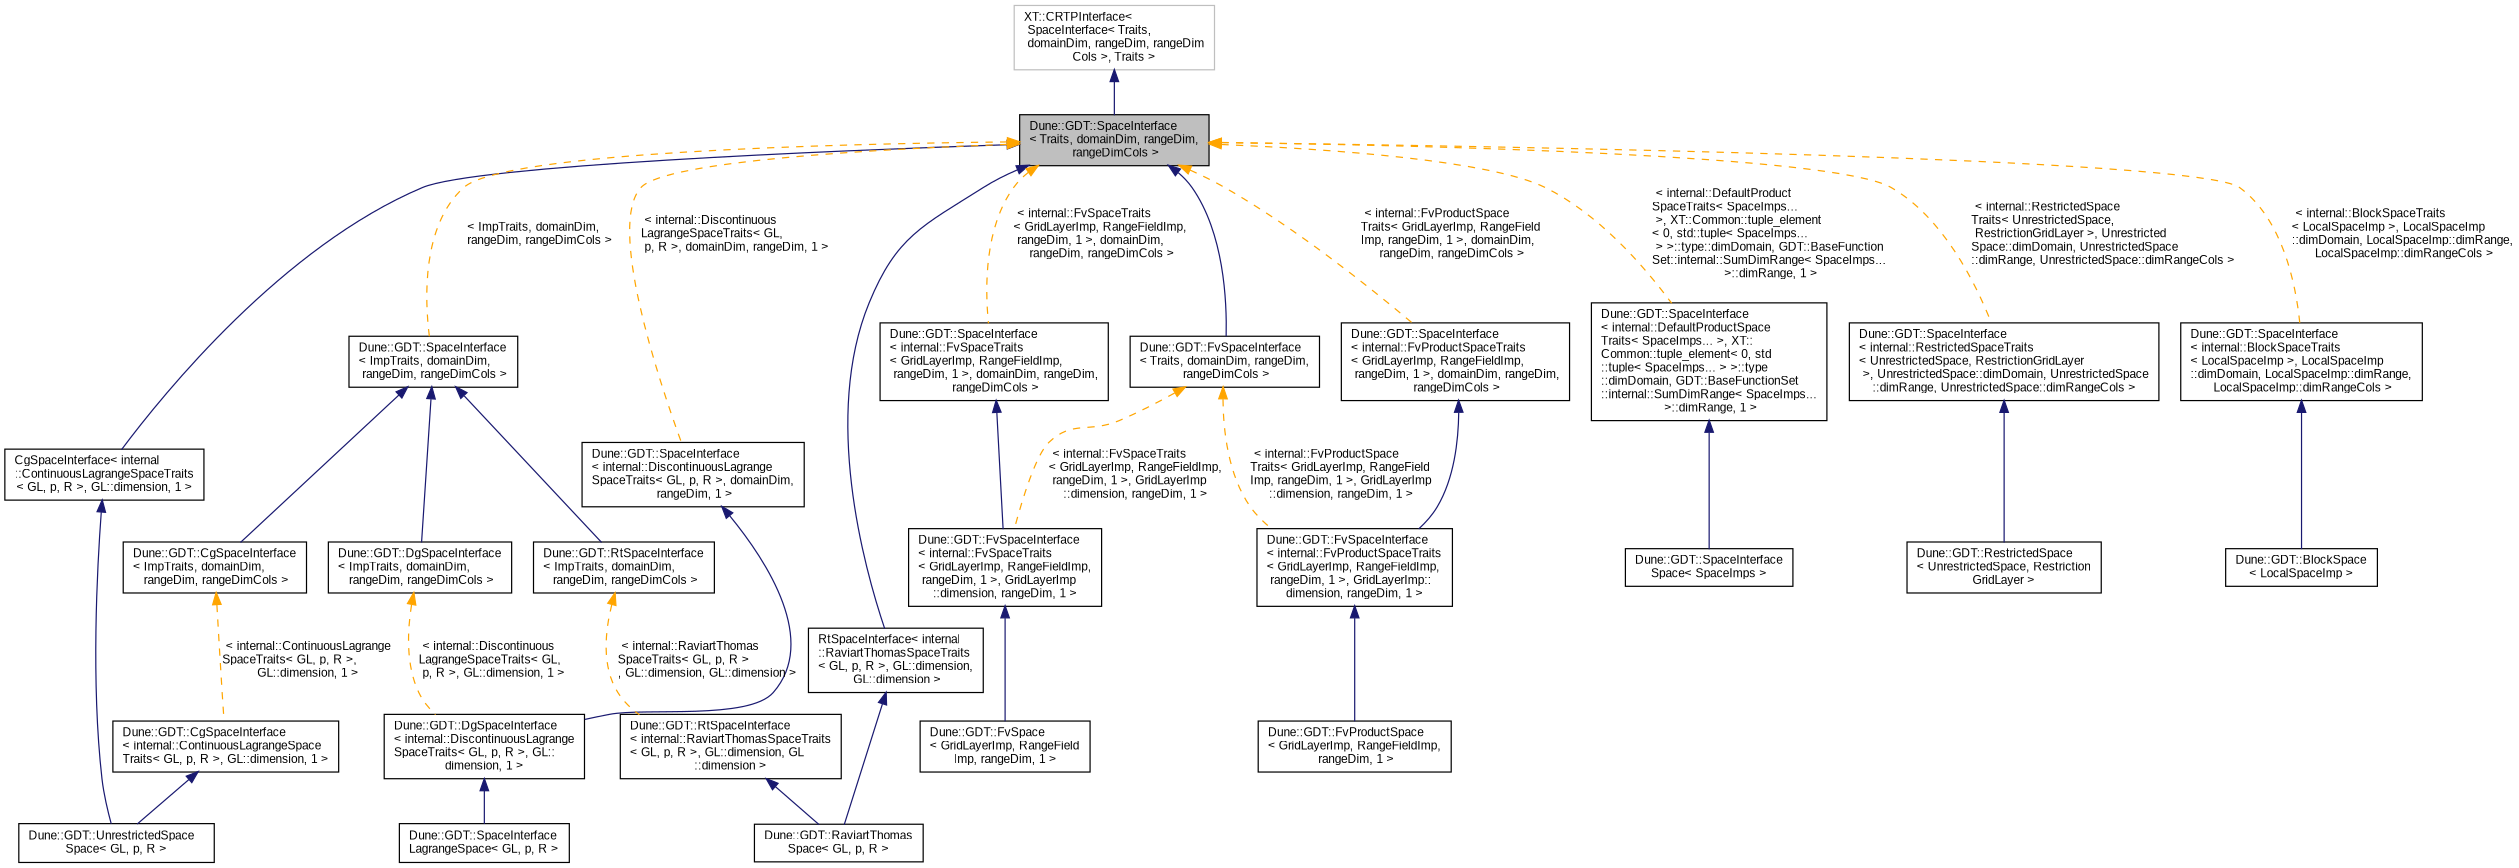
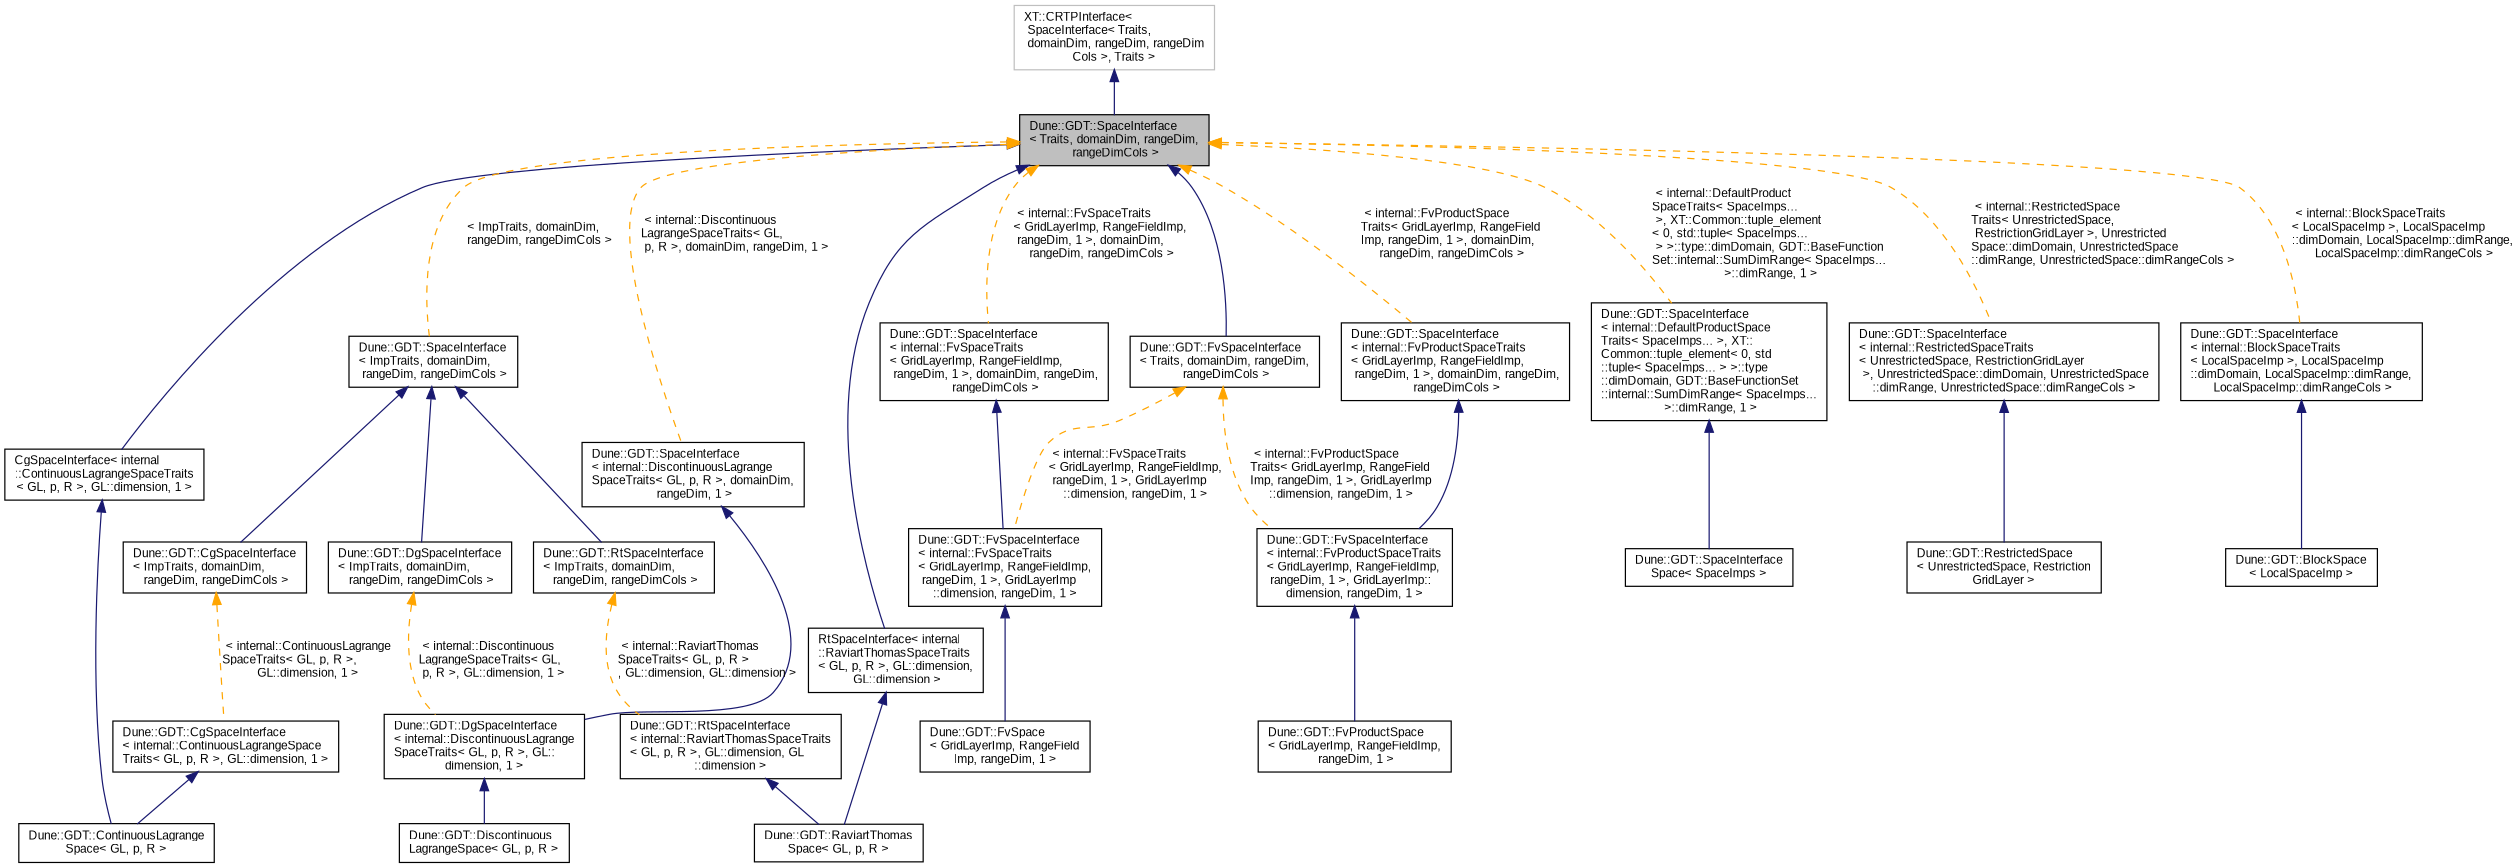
(117, 843) -> (117, 843)
(484, 843) -> (484, 843)
